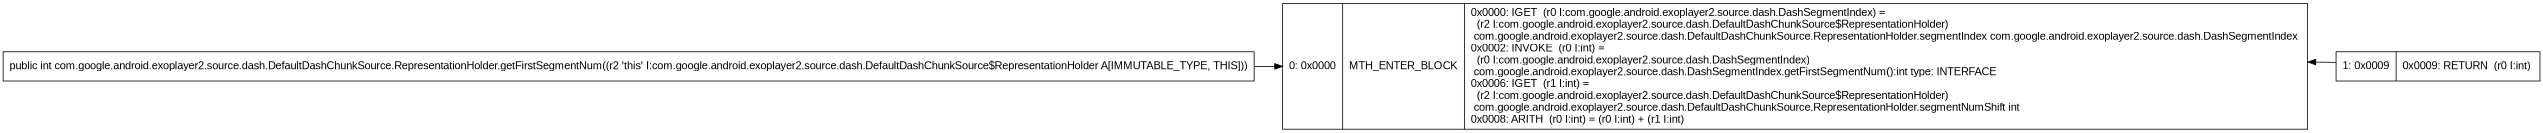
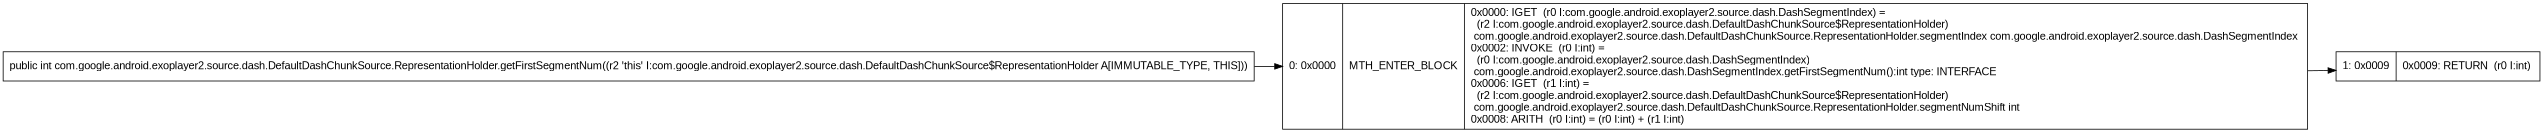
(2326, 62) -> (2318, 71)
